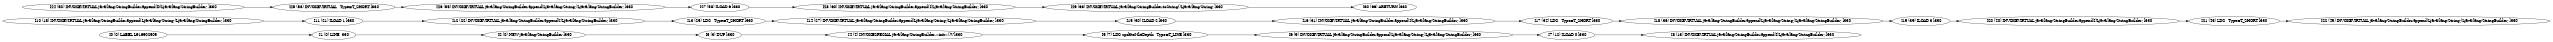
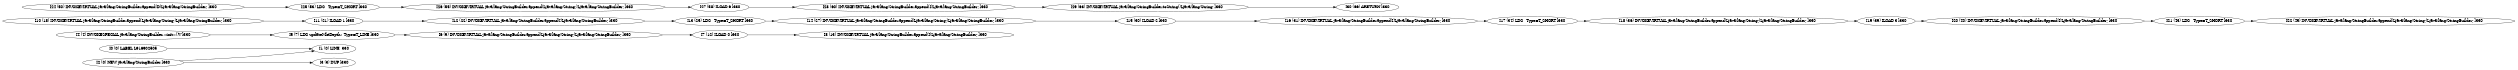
(334, 7) -> (334, 7)
(419, 35) -> (246, 57)
(784, 35) -> none
